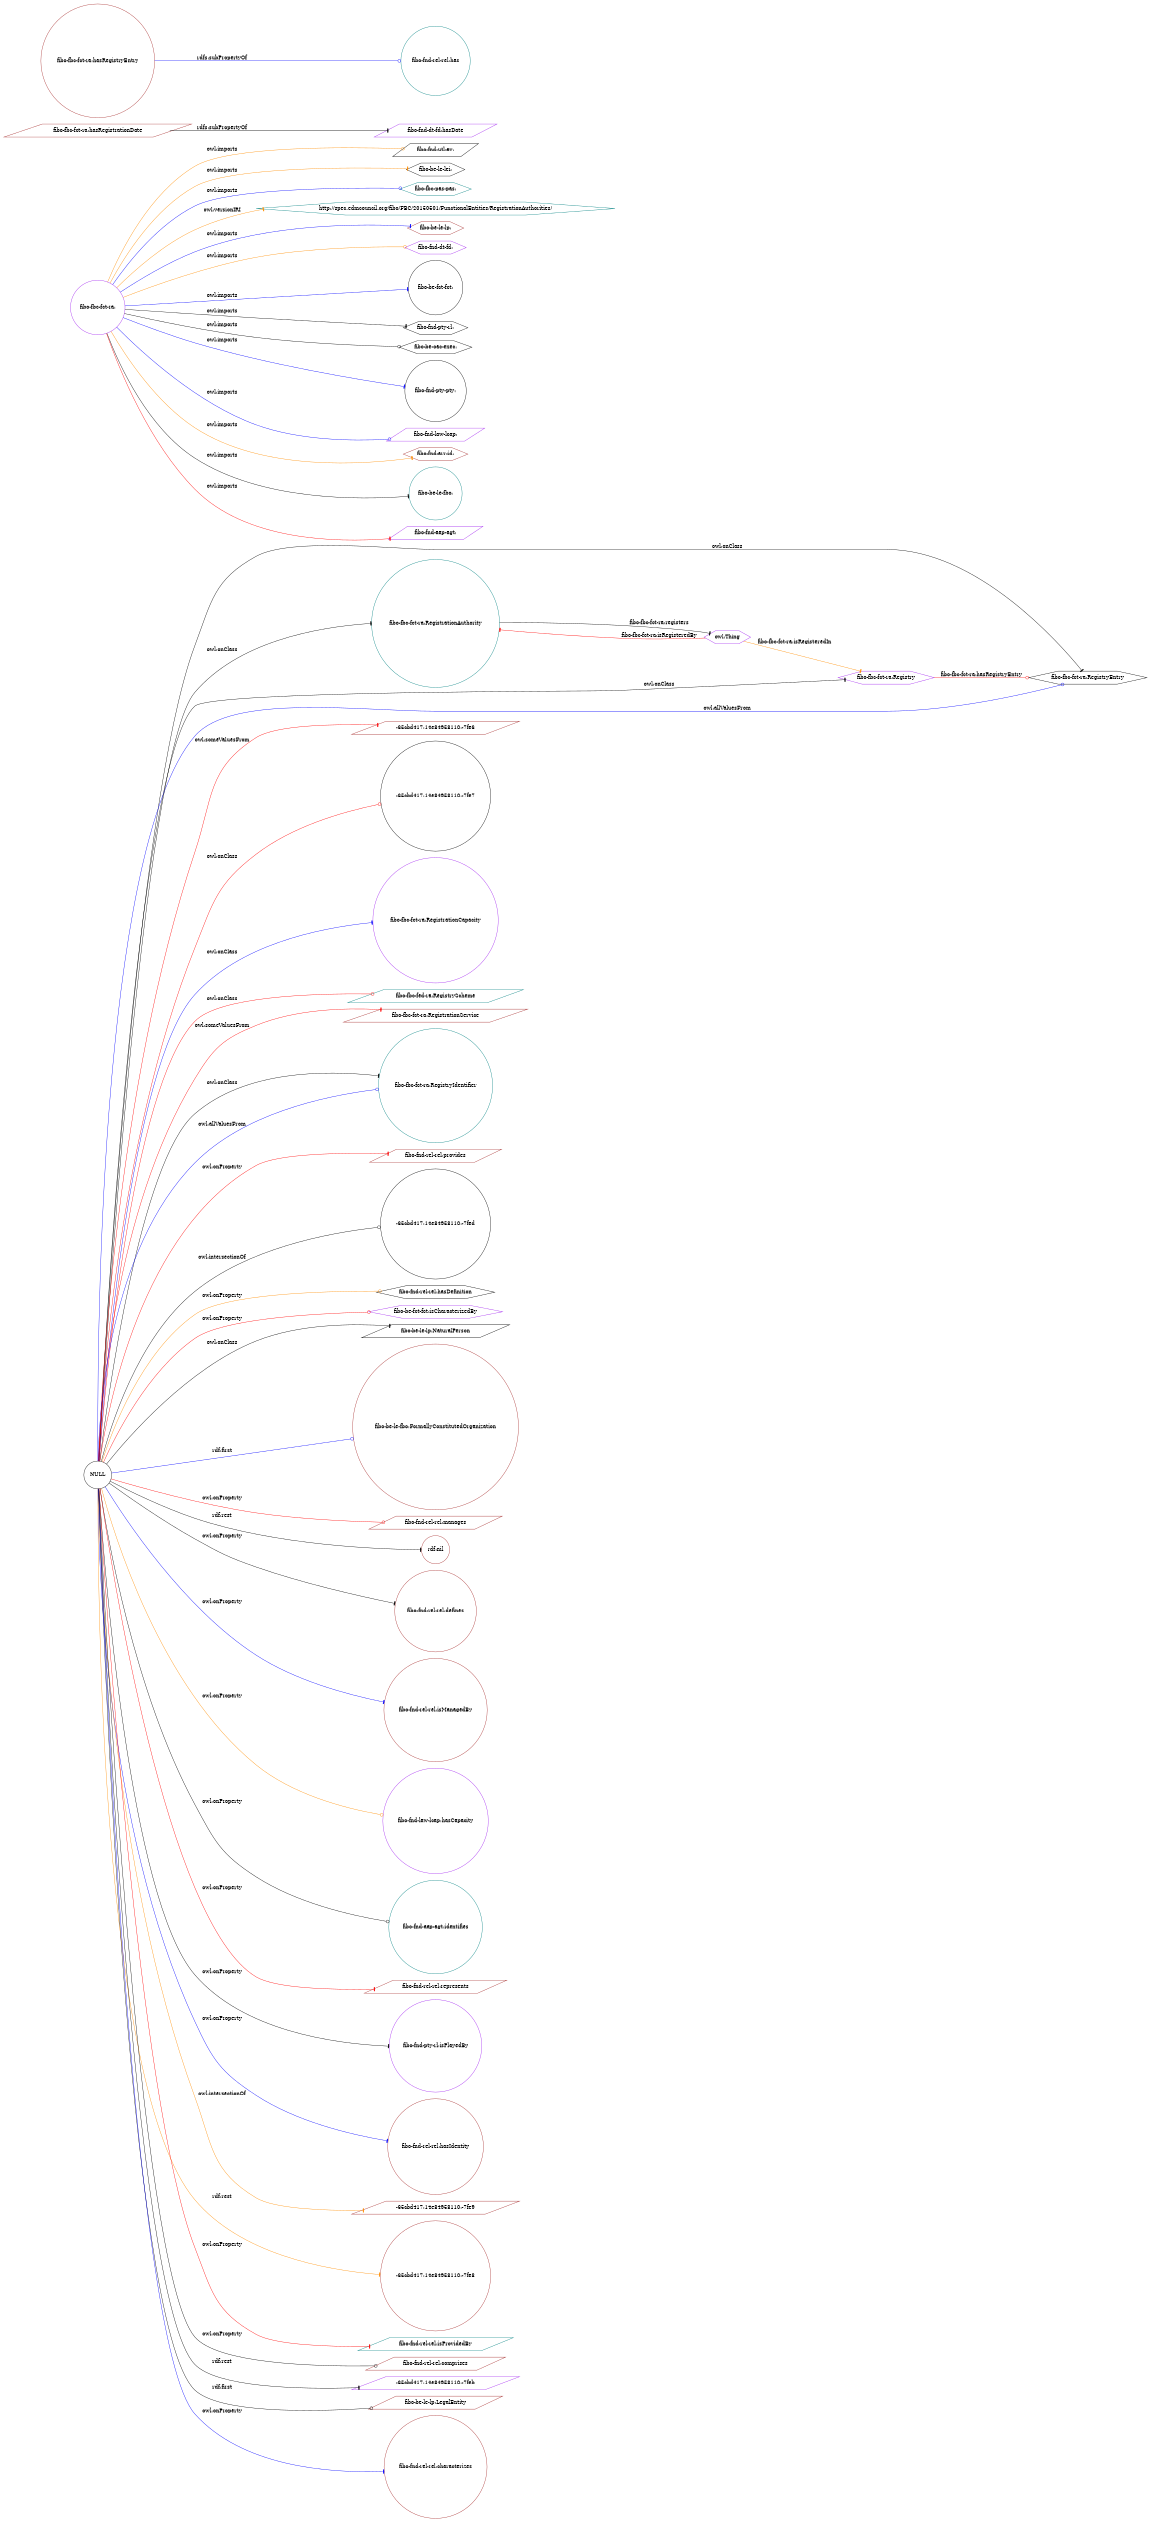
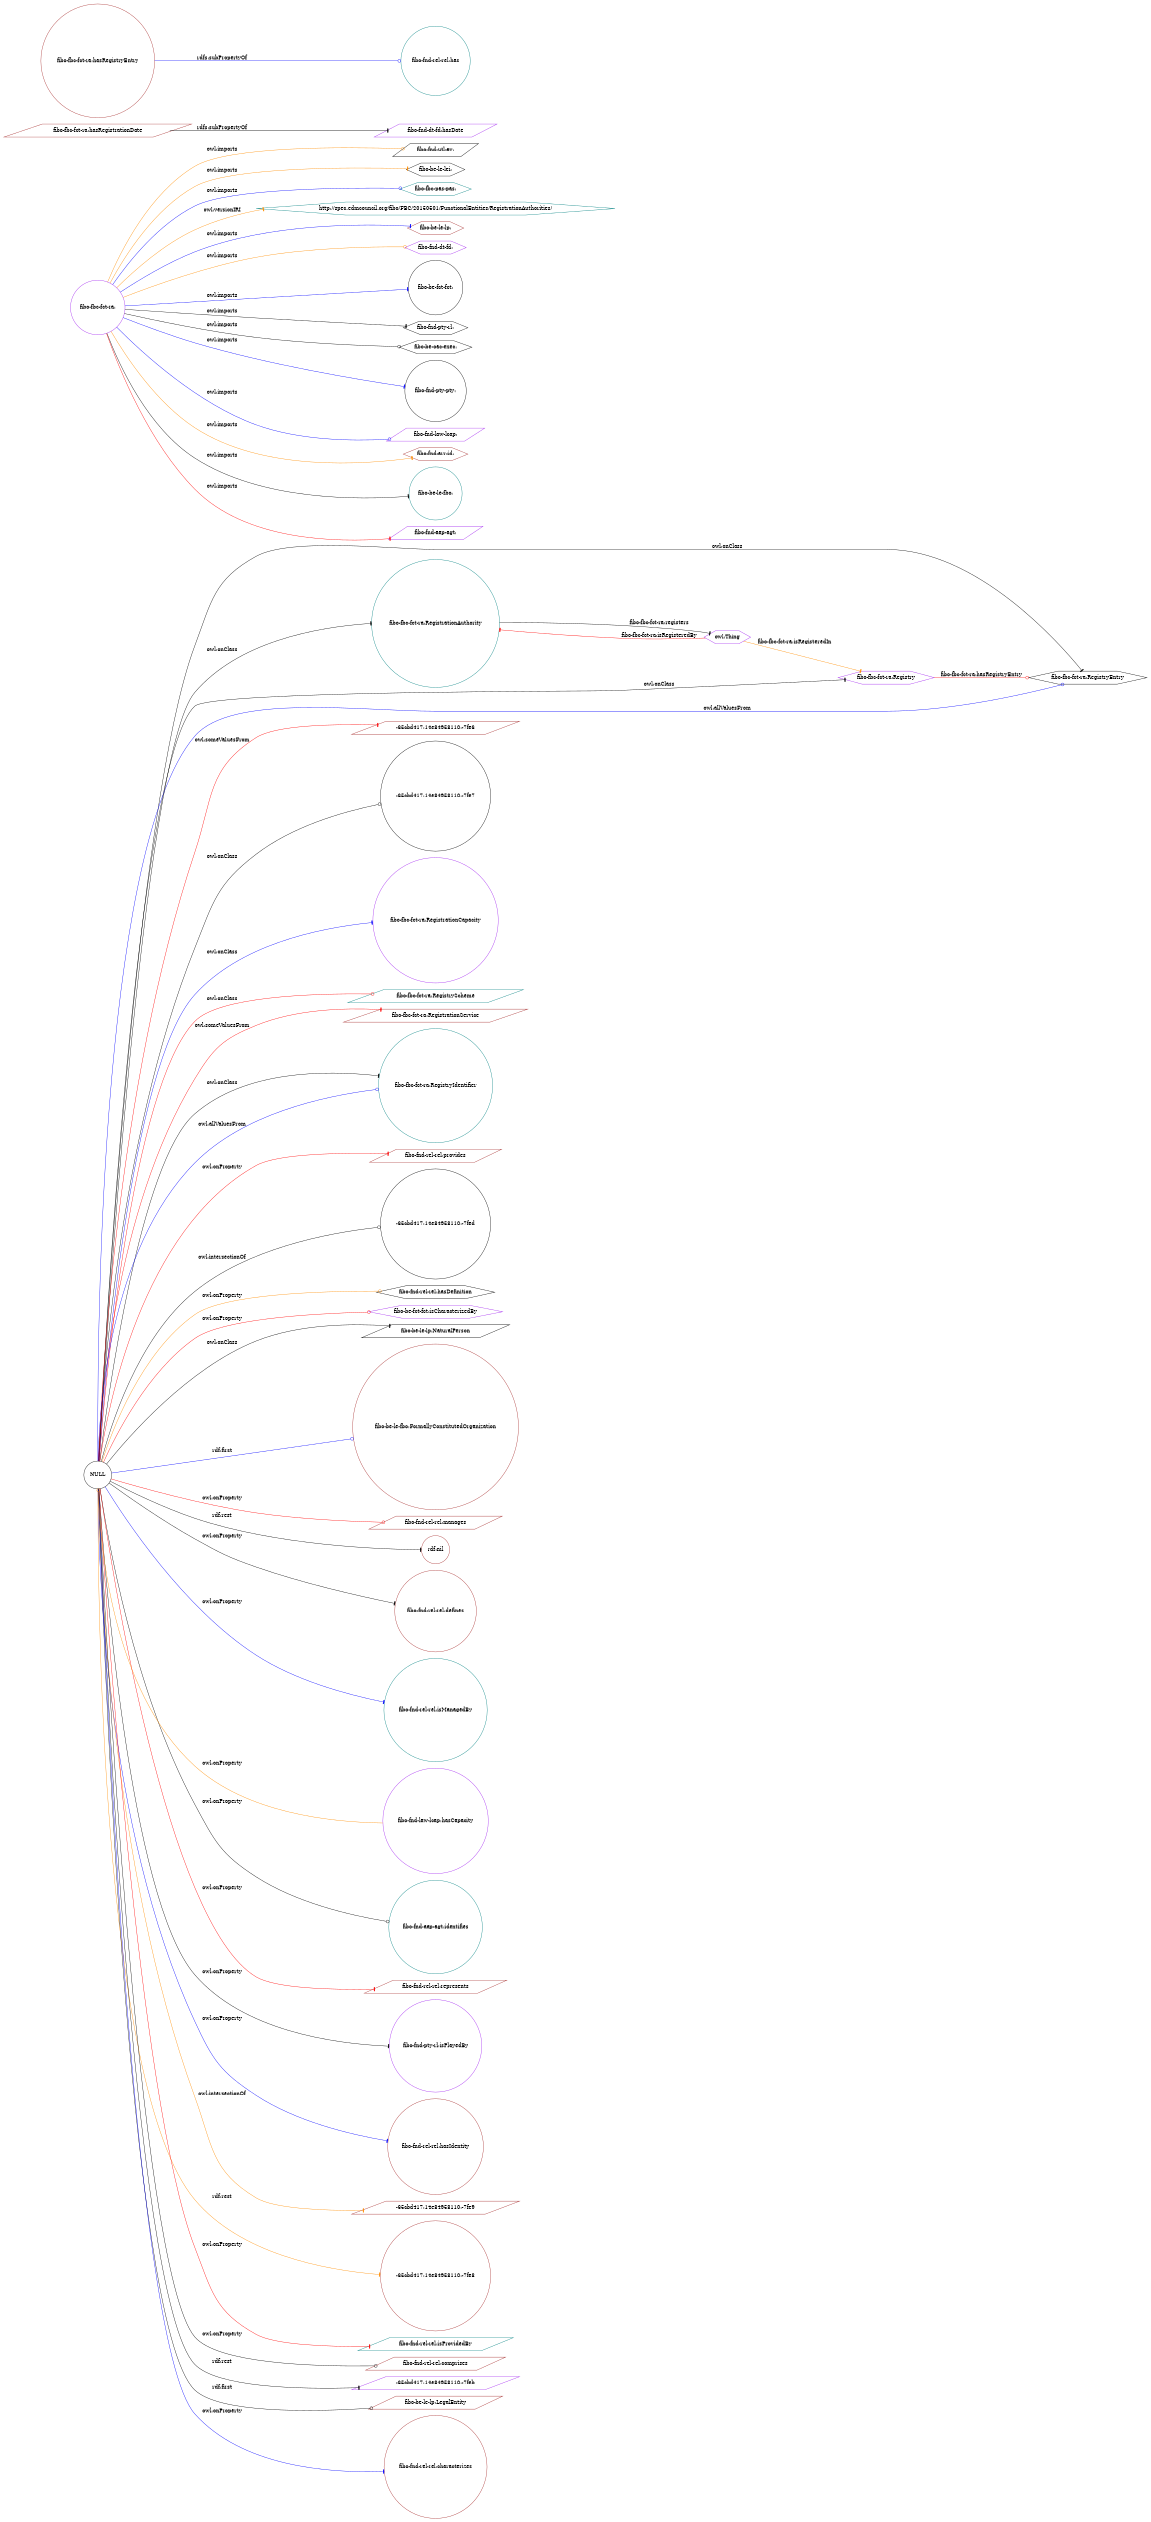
(436, 996) -> (436, 996)
(153, 1080) -> (153, 1080)
(194, 1696) -> (171, 1739)
(436, 1710) -> (436, 1710)
